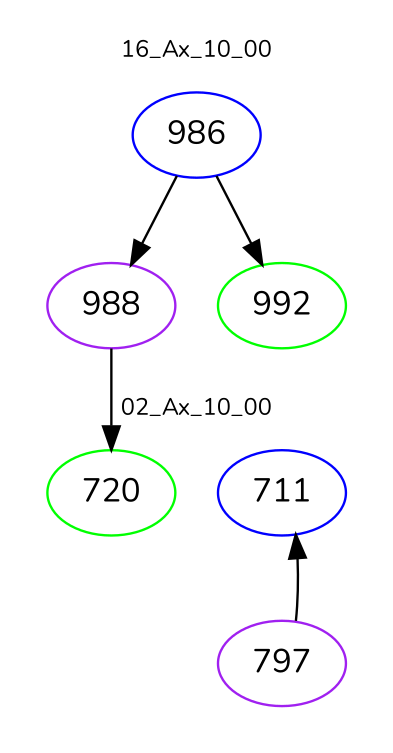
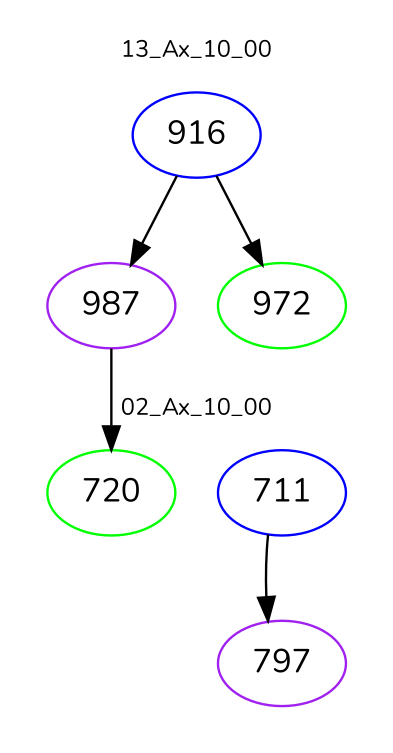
(197, 51) -> (197, 51)
(197, 135) -> (197, 135)
(111, 306) -> (111, 306)
(282, 306) -> (282, 306)
(298, 590) -> (266, 566)
